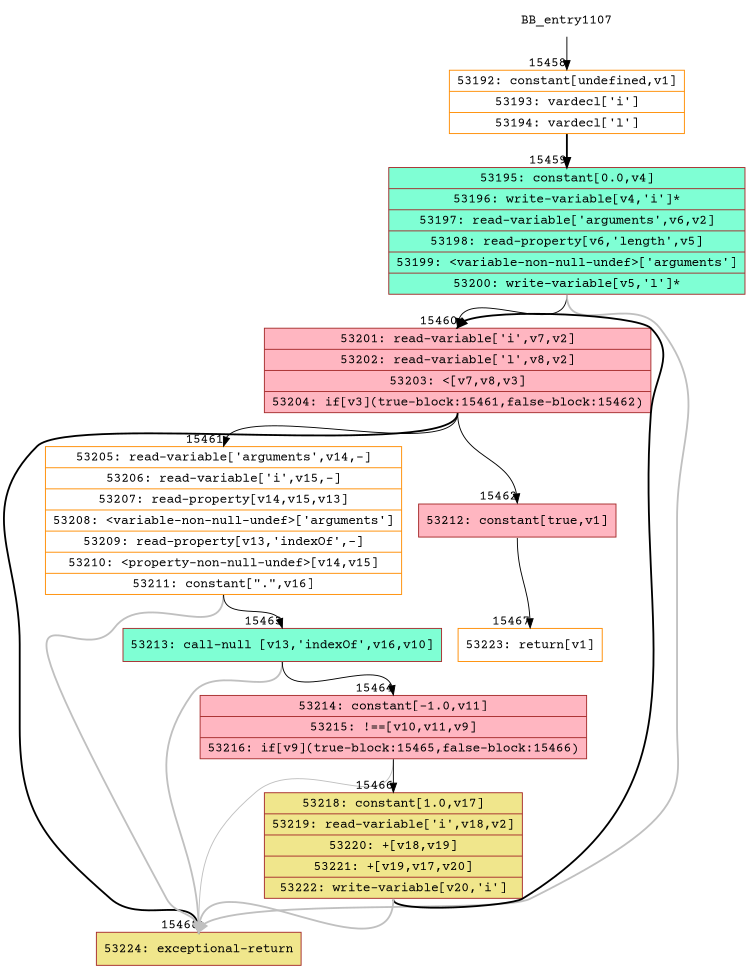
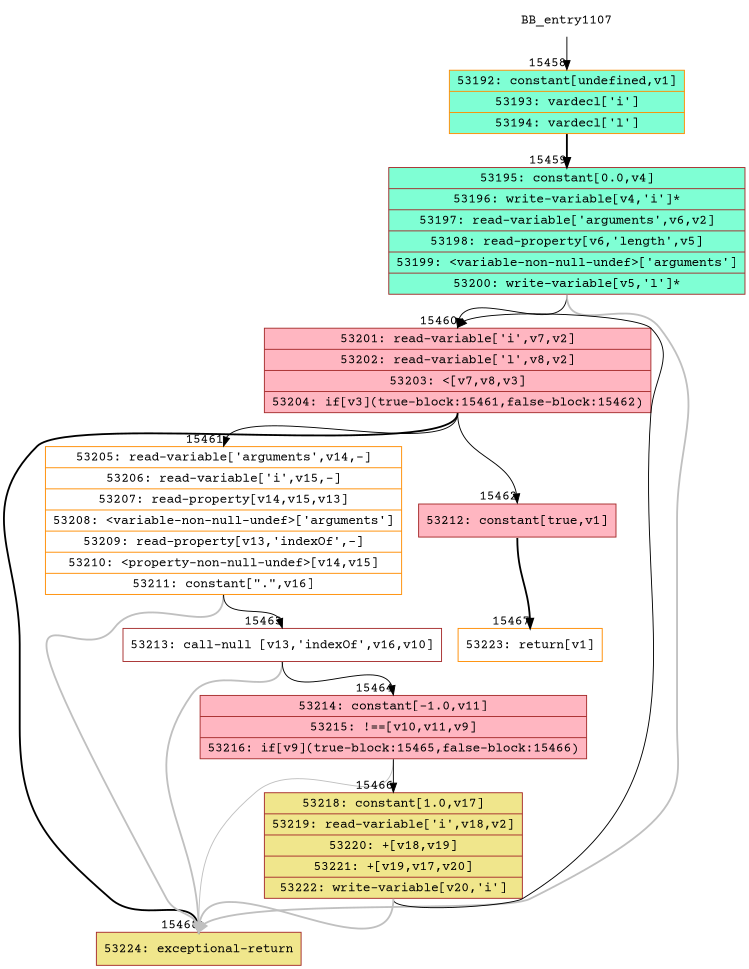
(567, 102) -> (567, 102)
(523, 578) -> (523, 578)
(652, 607) -> (652, 607)
(282, 645) -> (282, 645)
